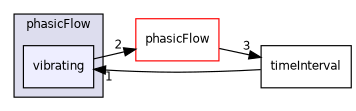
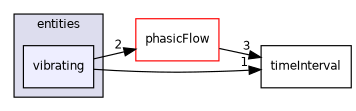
(59, 25) -> (59, 25)
(183, 72) -> (171, 72)
